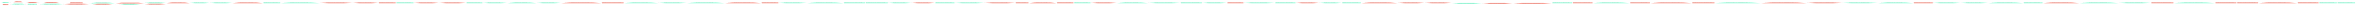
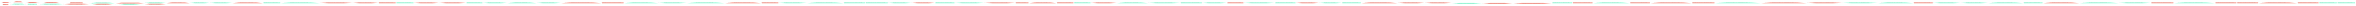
(6, 2) -> (6, 2)
